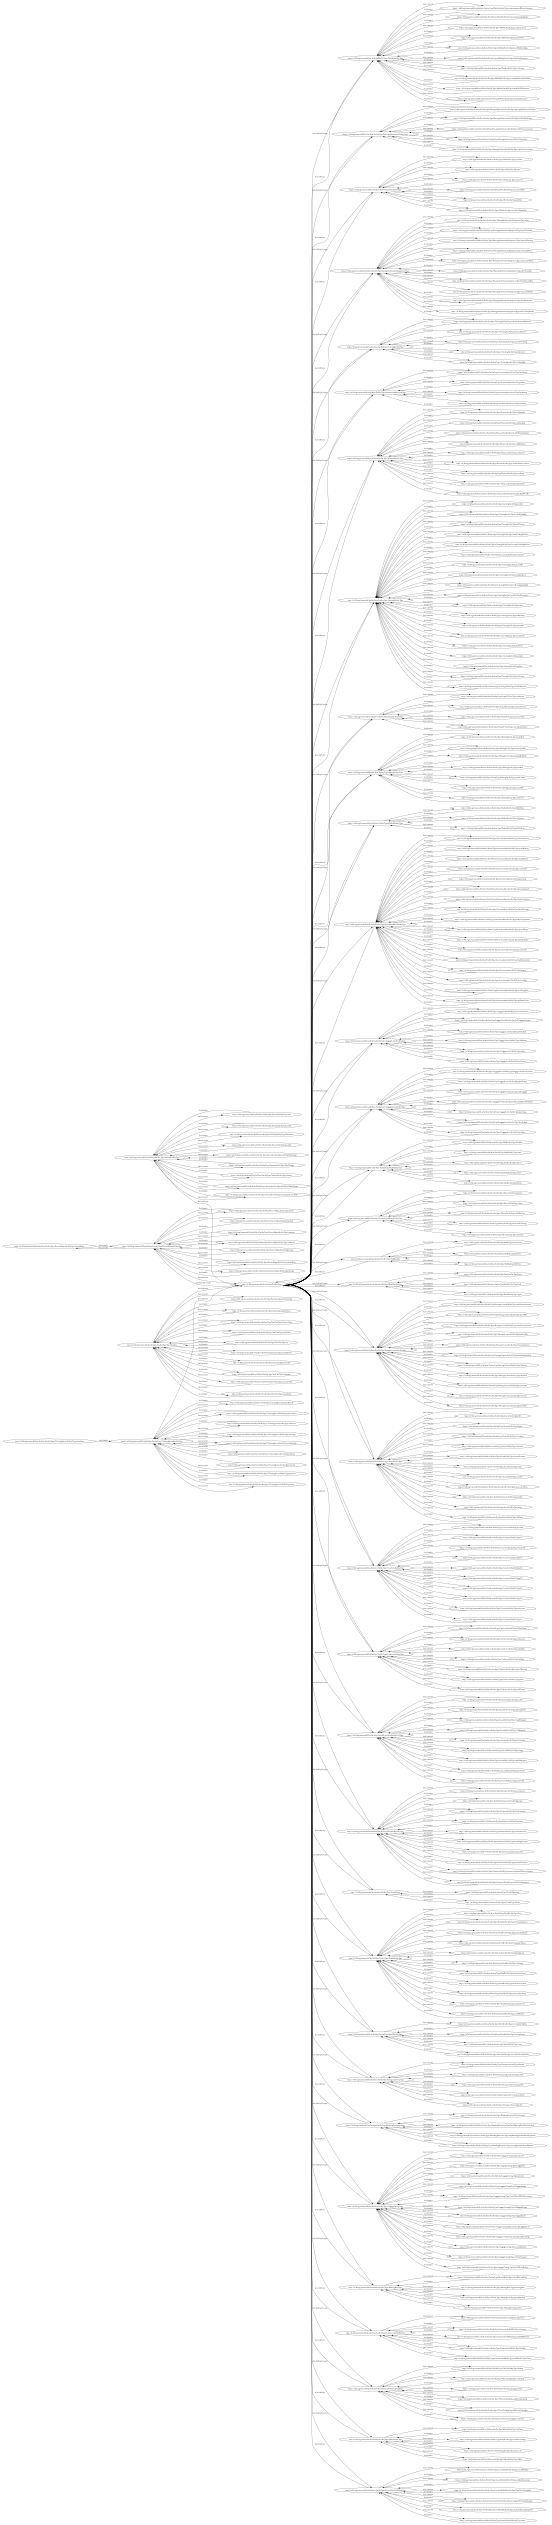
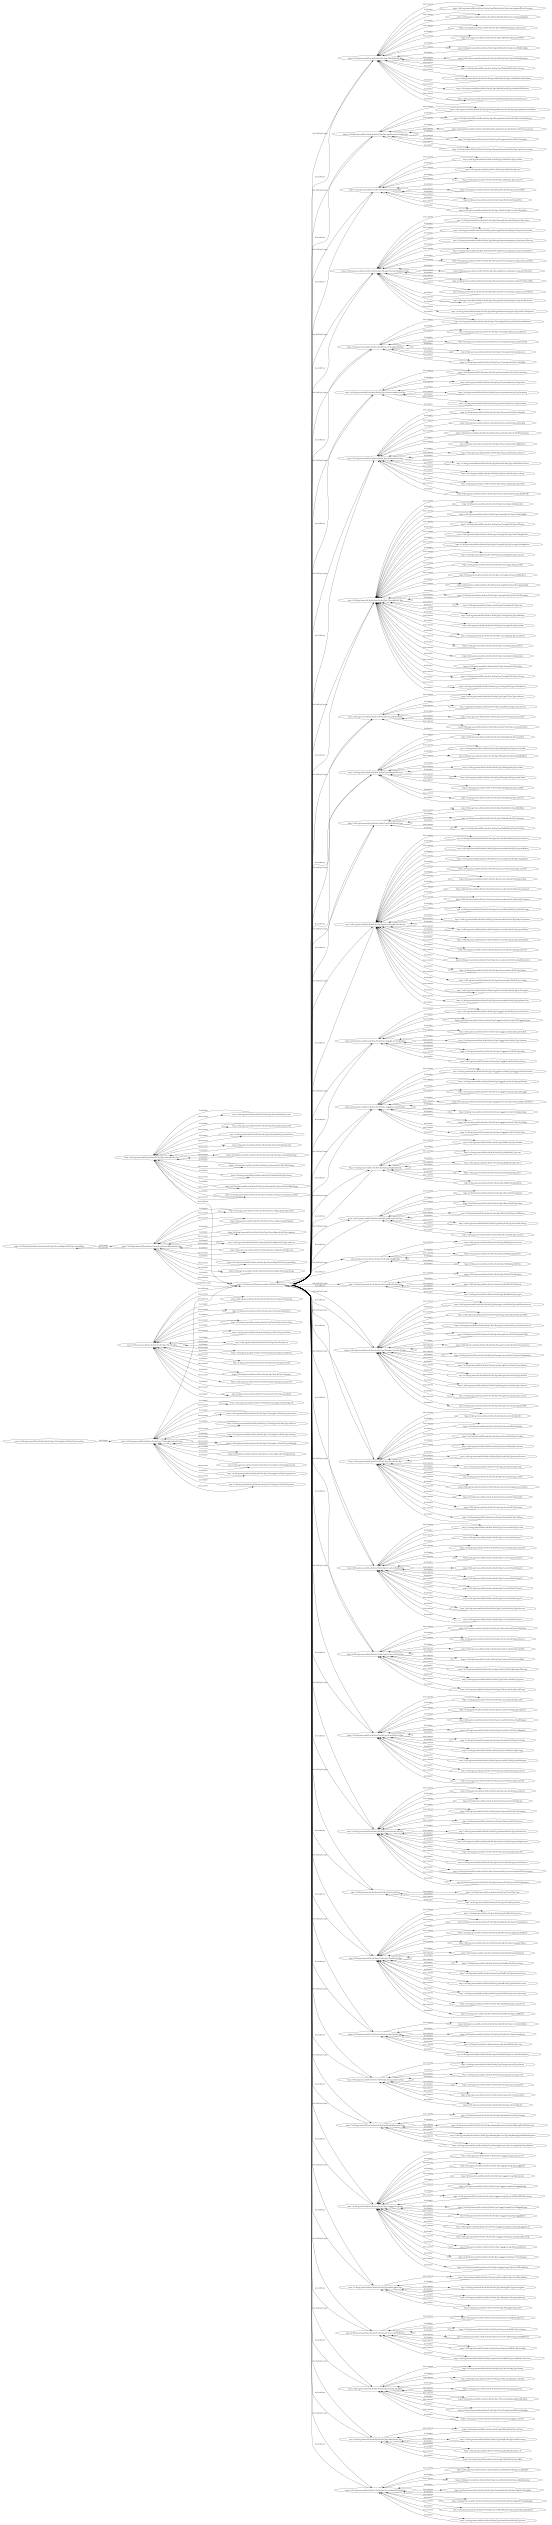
(262, 1284) -> (262, 1284)
